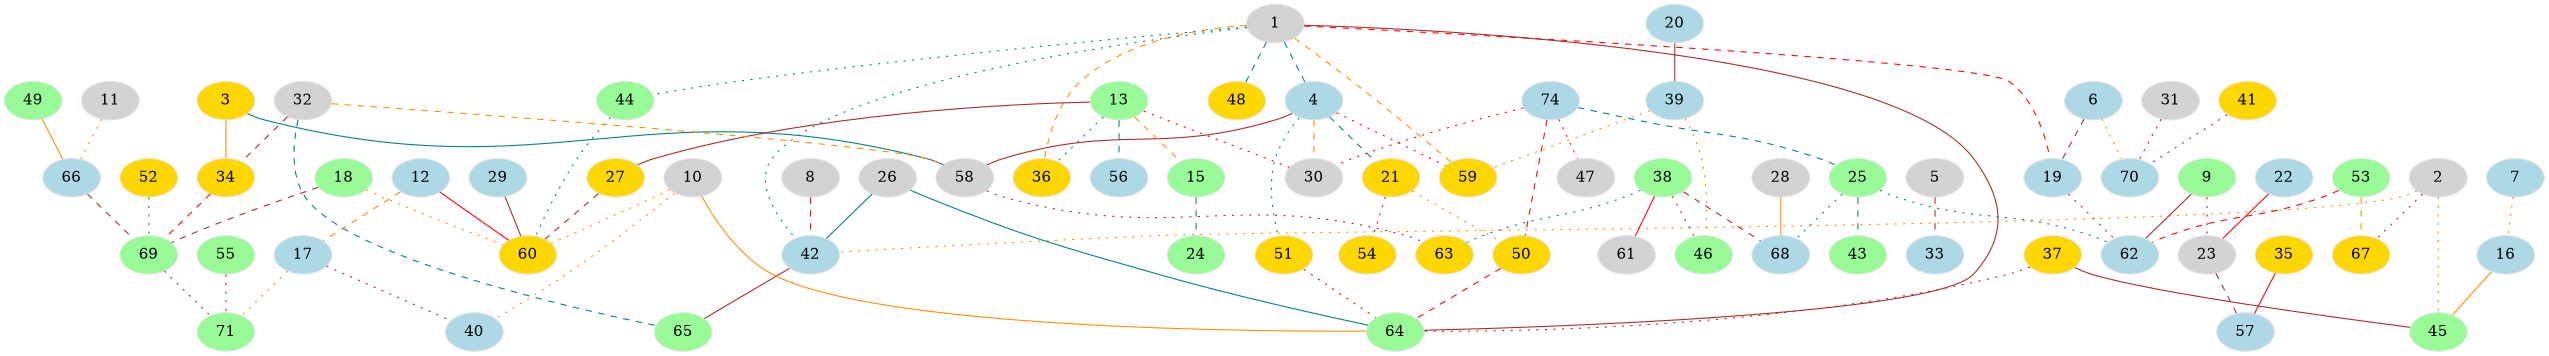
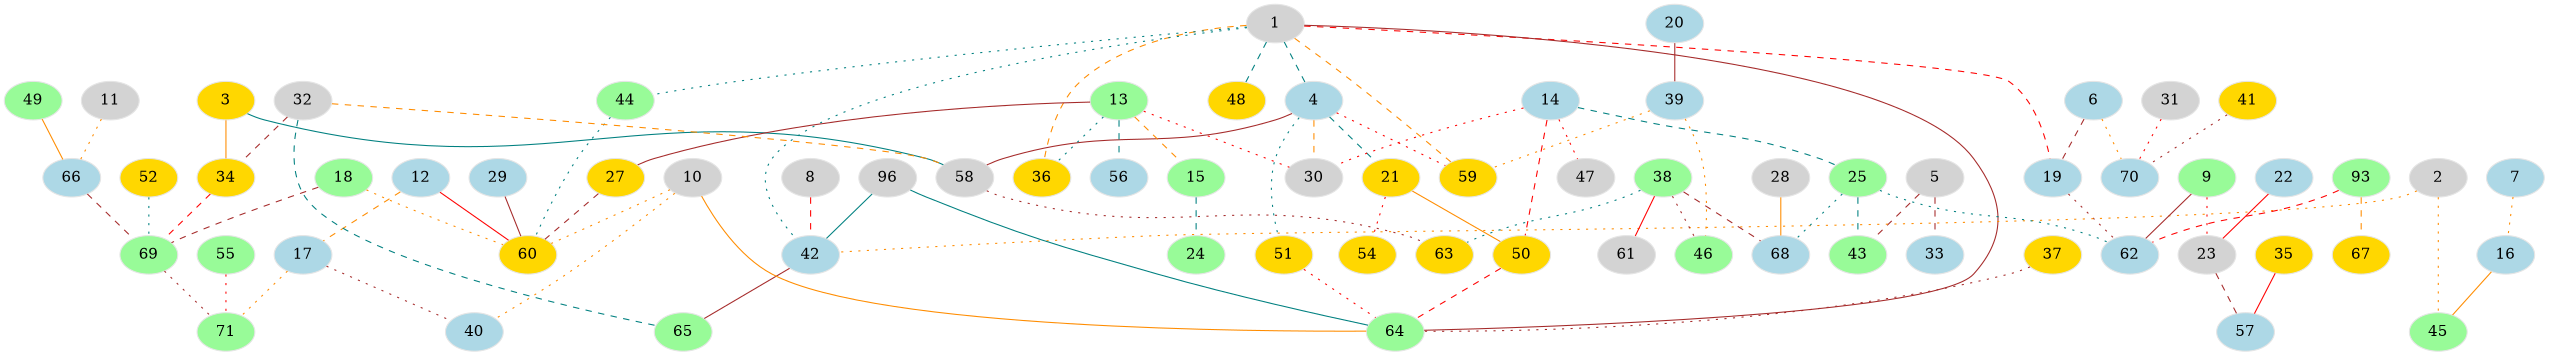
(1551, 101) -> (1551, 101)
(888, 178) -> (888, 178)
(2361, 178) -> (2361, 178)
(1456, 216) -> (1456, 216)
none -> (1897, 216)
(2400, 216) -> none
(2241, 303) -> none
